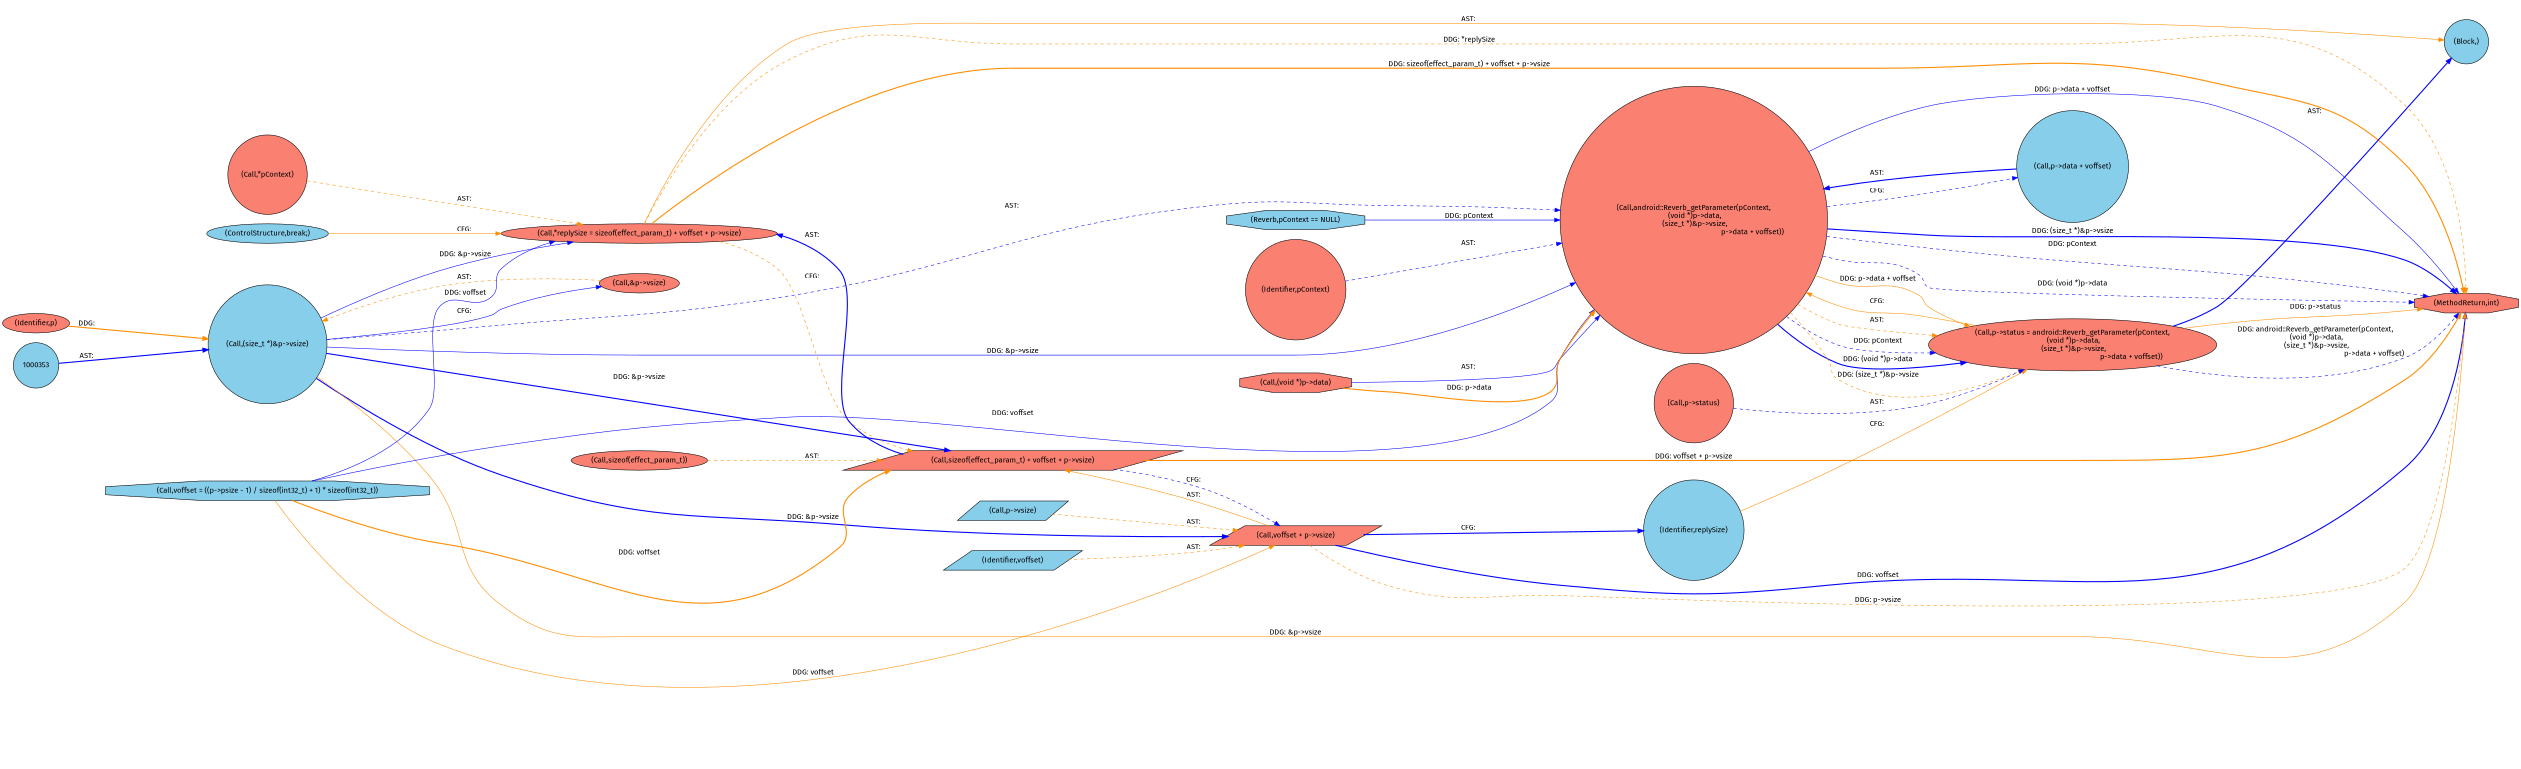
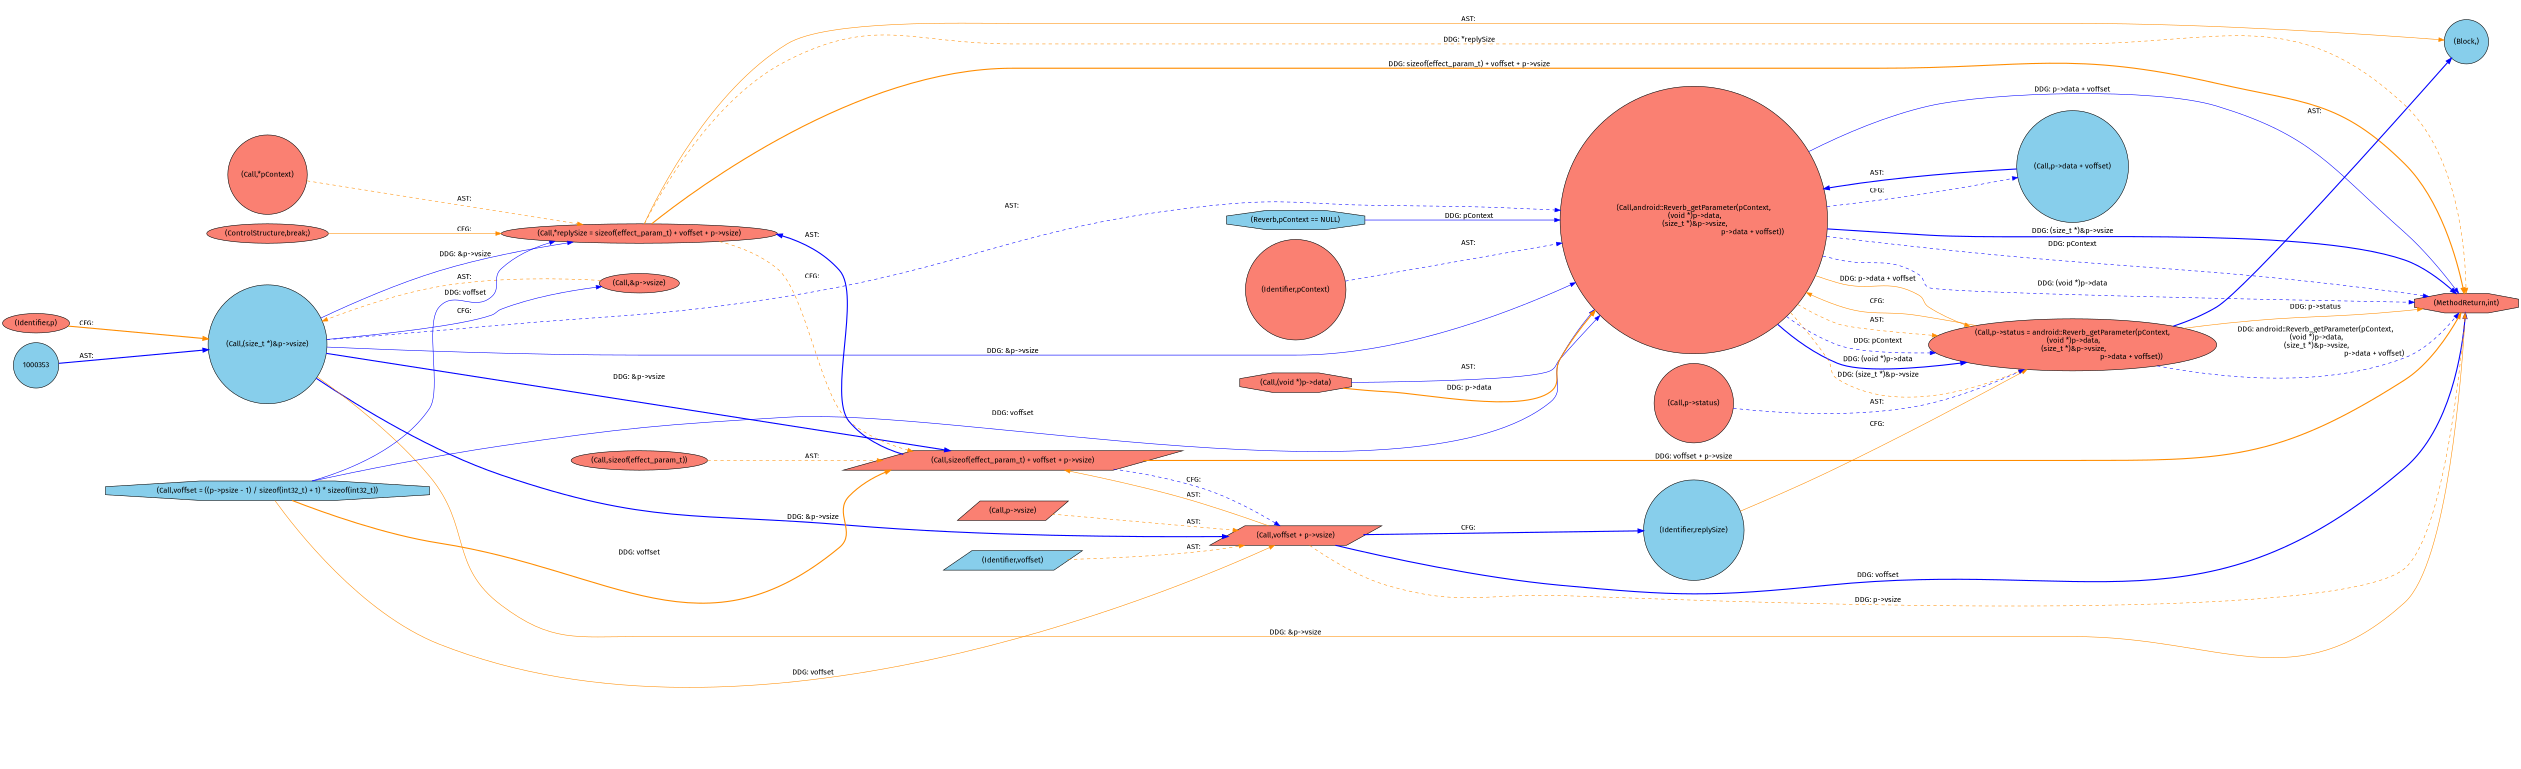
(268, 234) -> (268, 234)
(88, 323) -> (88, 323)
(1013, 511) -> (1013, 511)
